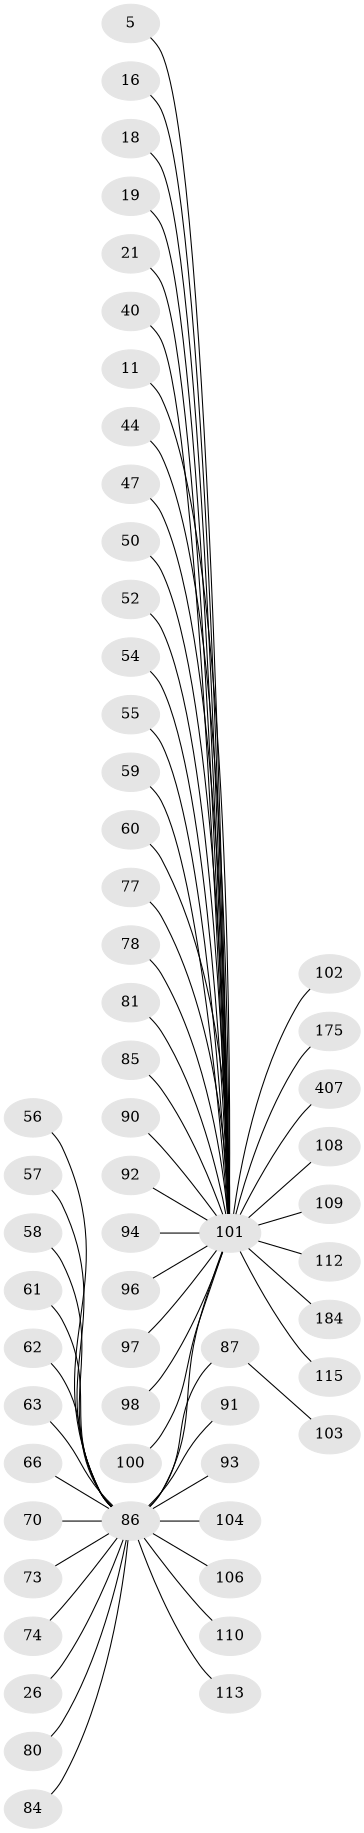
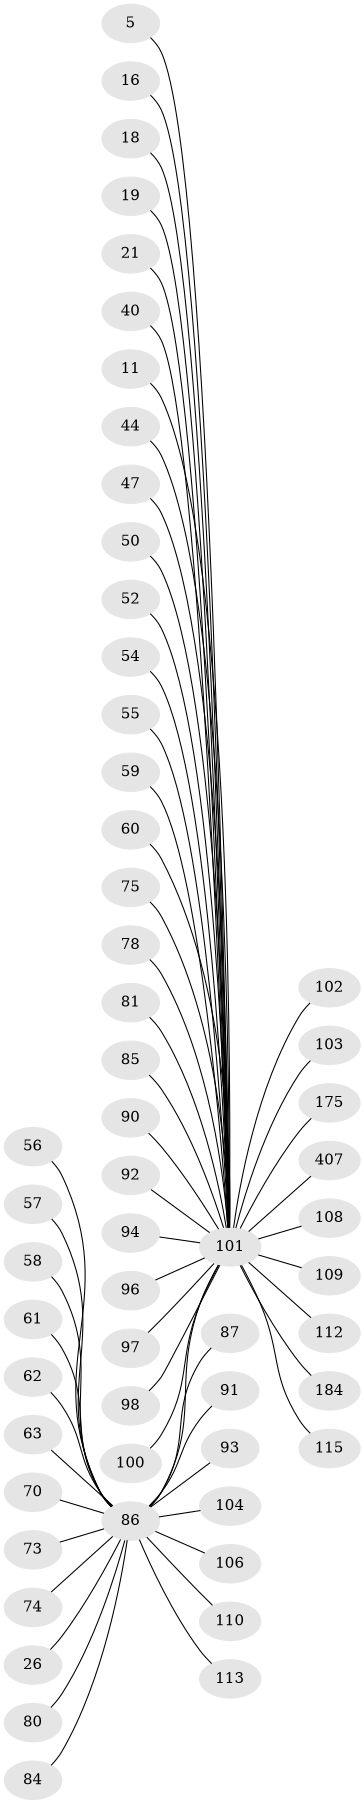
(131, 887) -> (131, 887)
(280, 1391) -> (265, 1140)
(33, 1463) -> none
